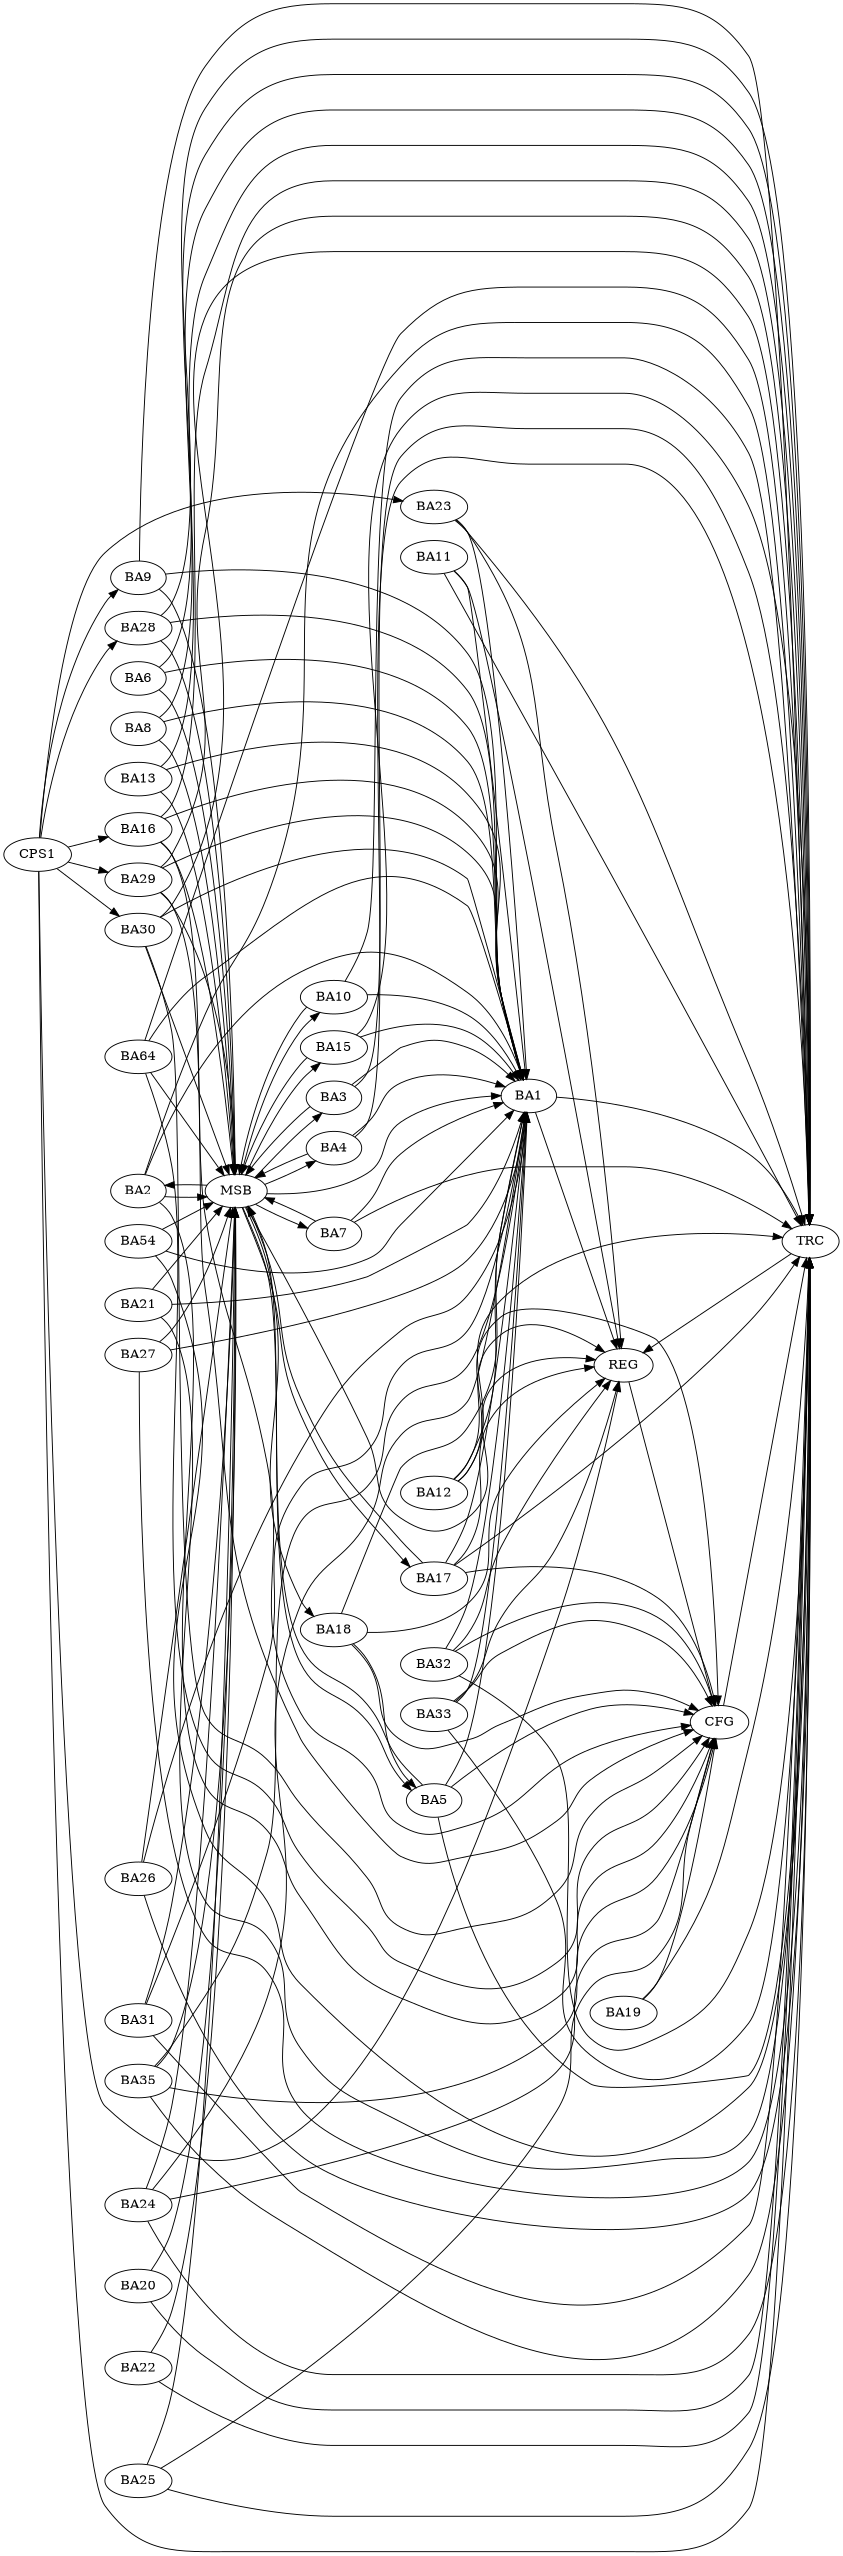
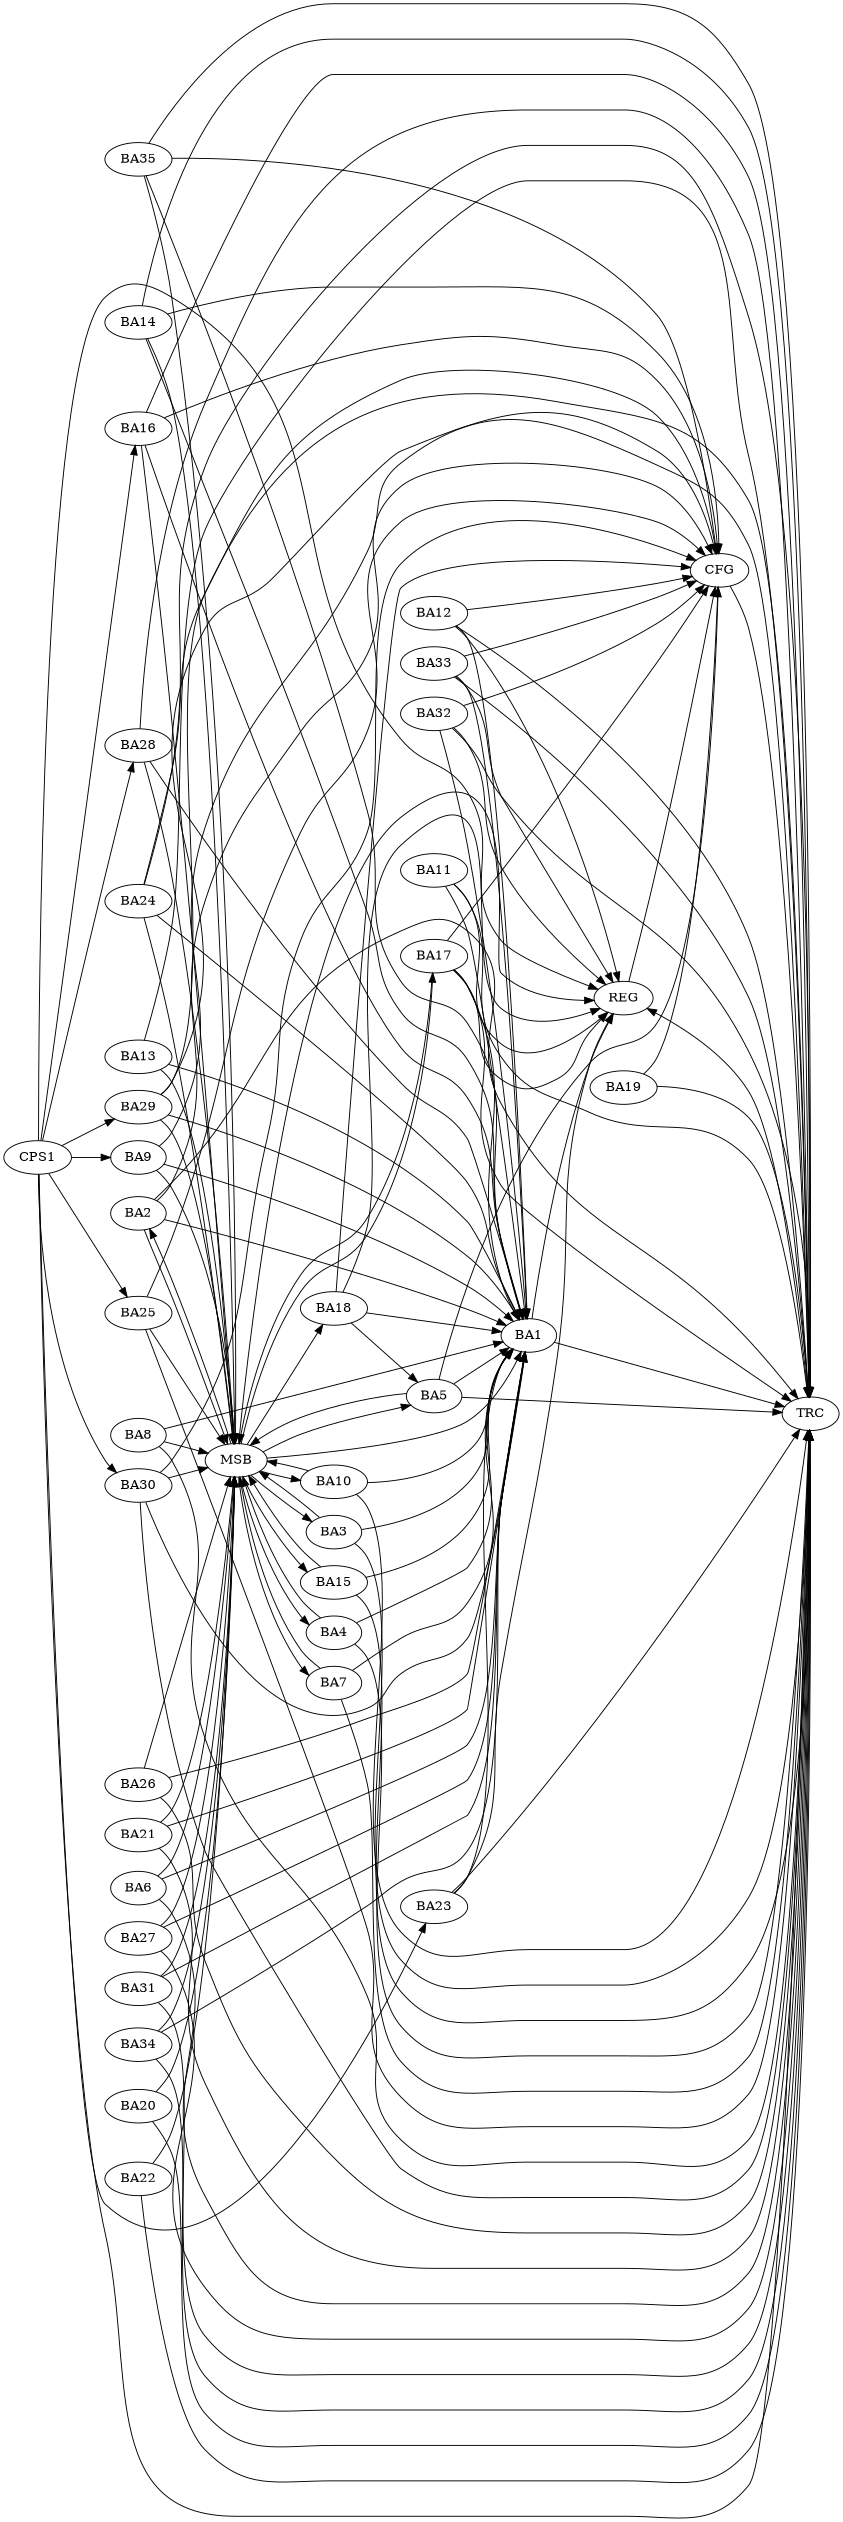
(138, 1057) -> (138, 322)
none -> (85, 1231)
(138, 1241) -> (138, 2045)
